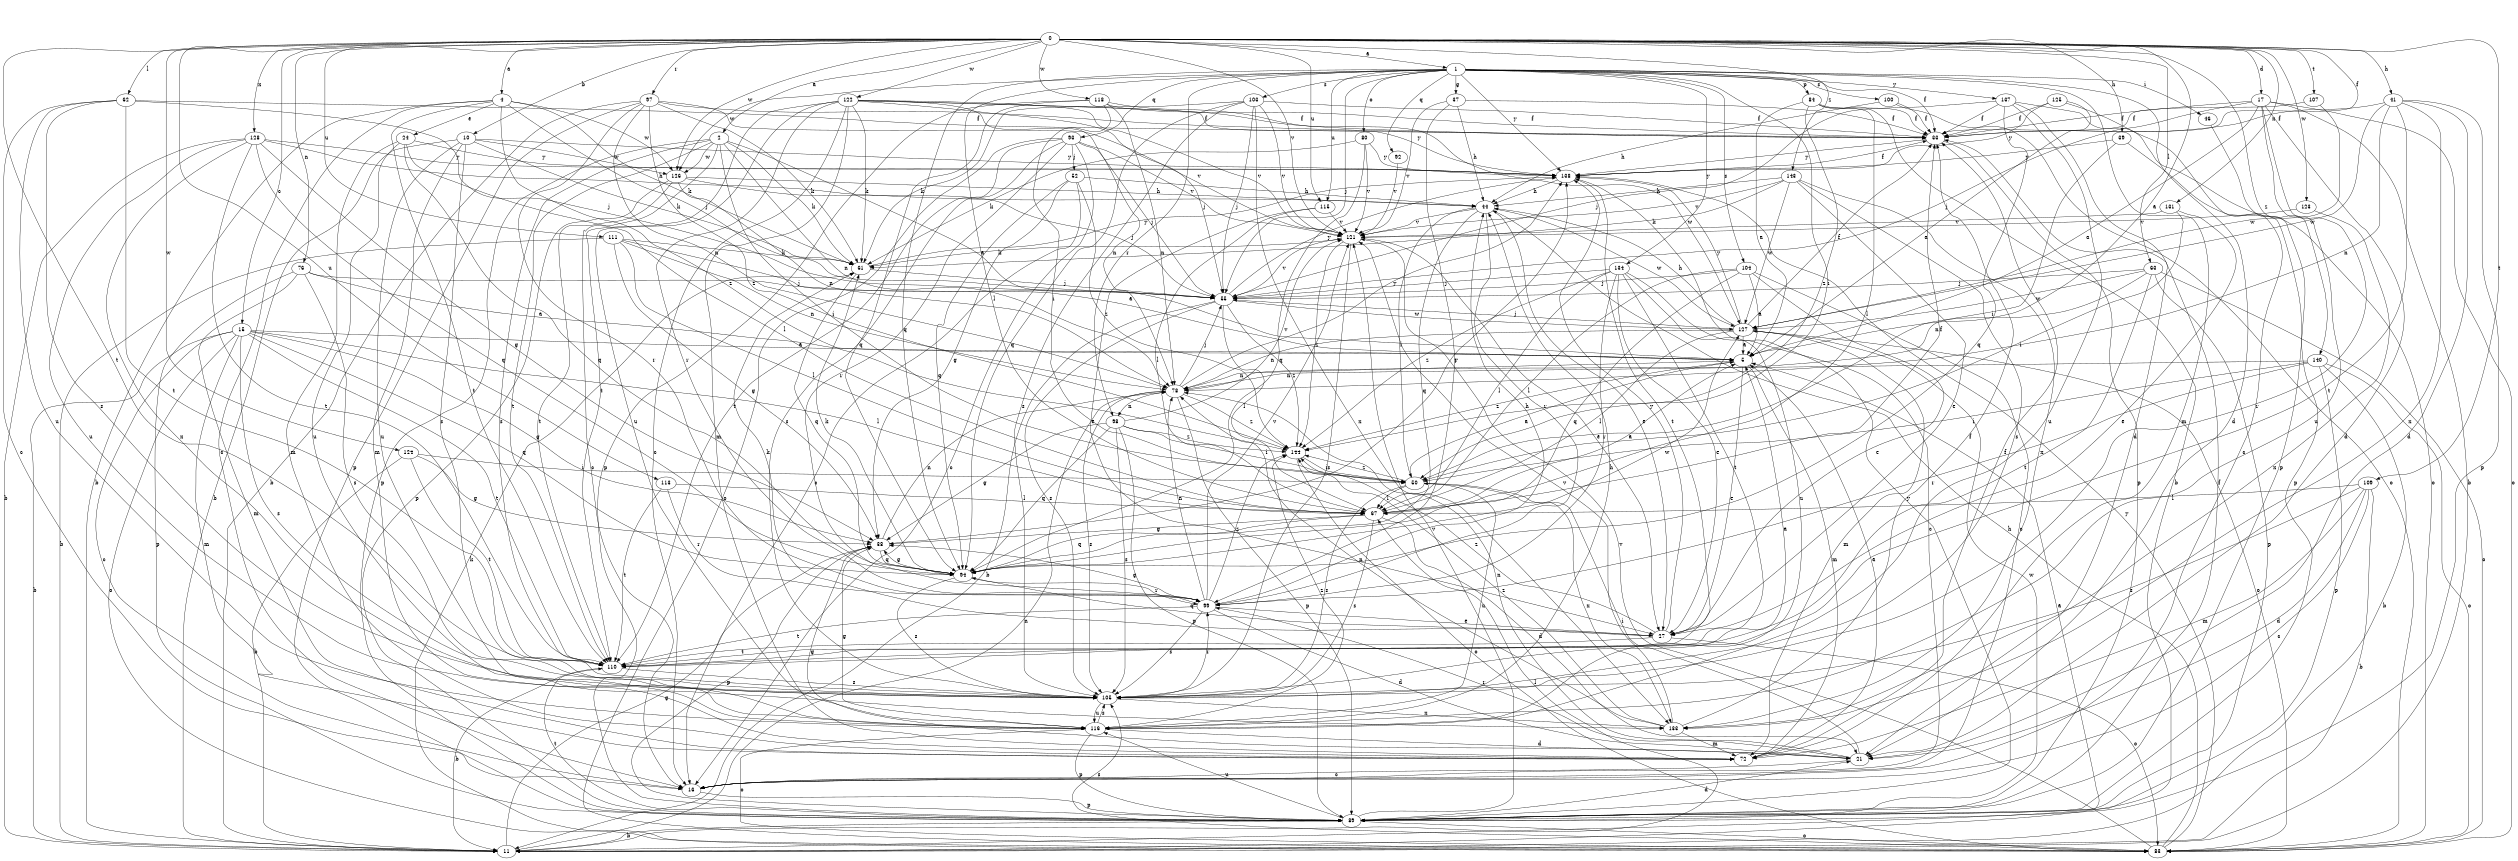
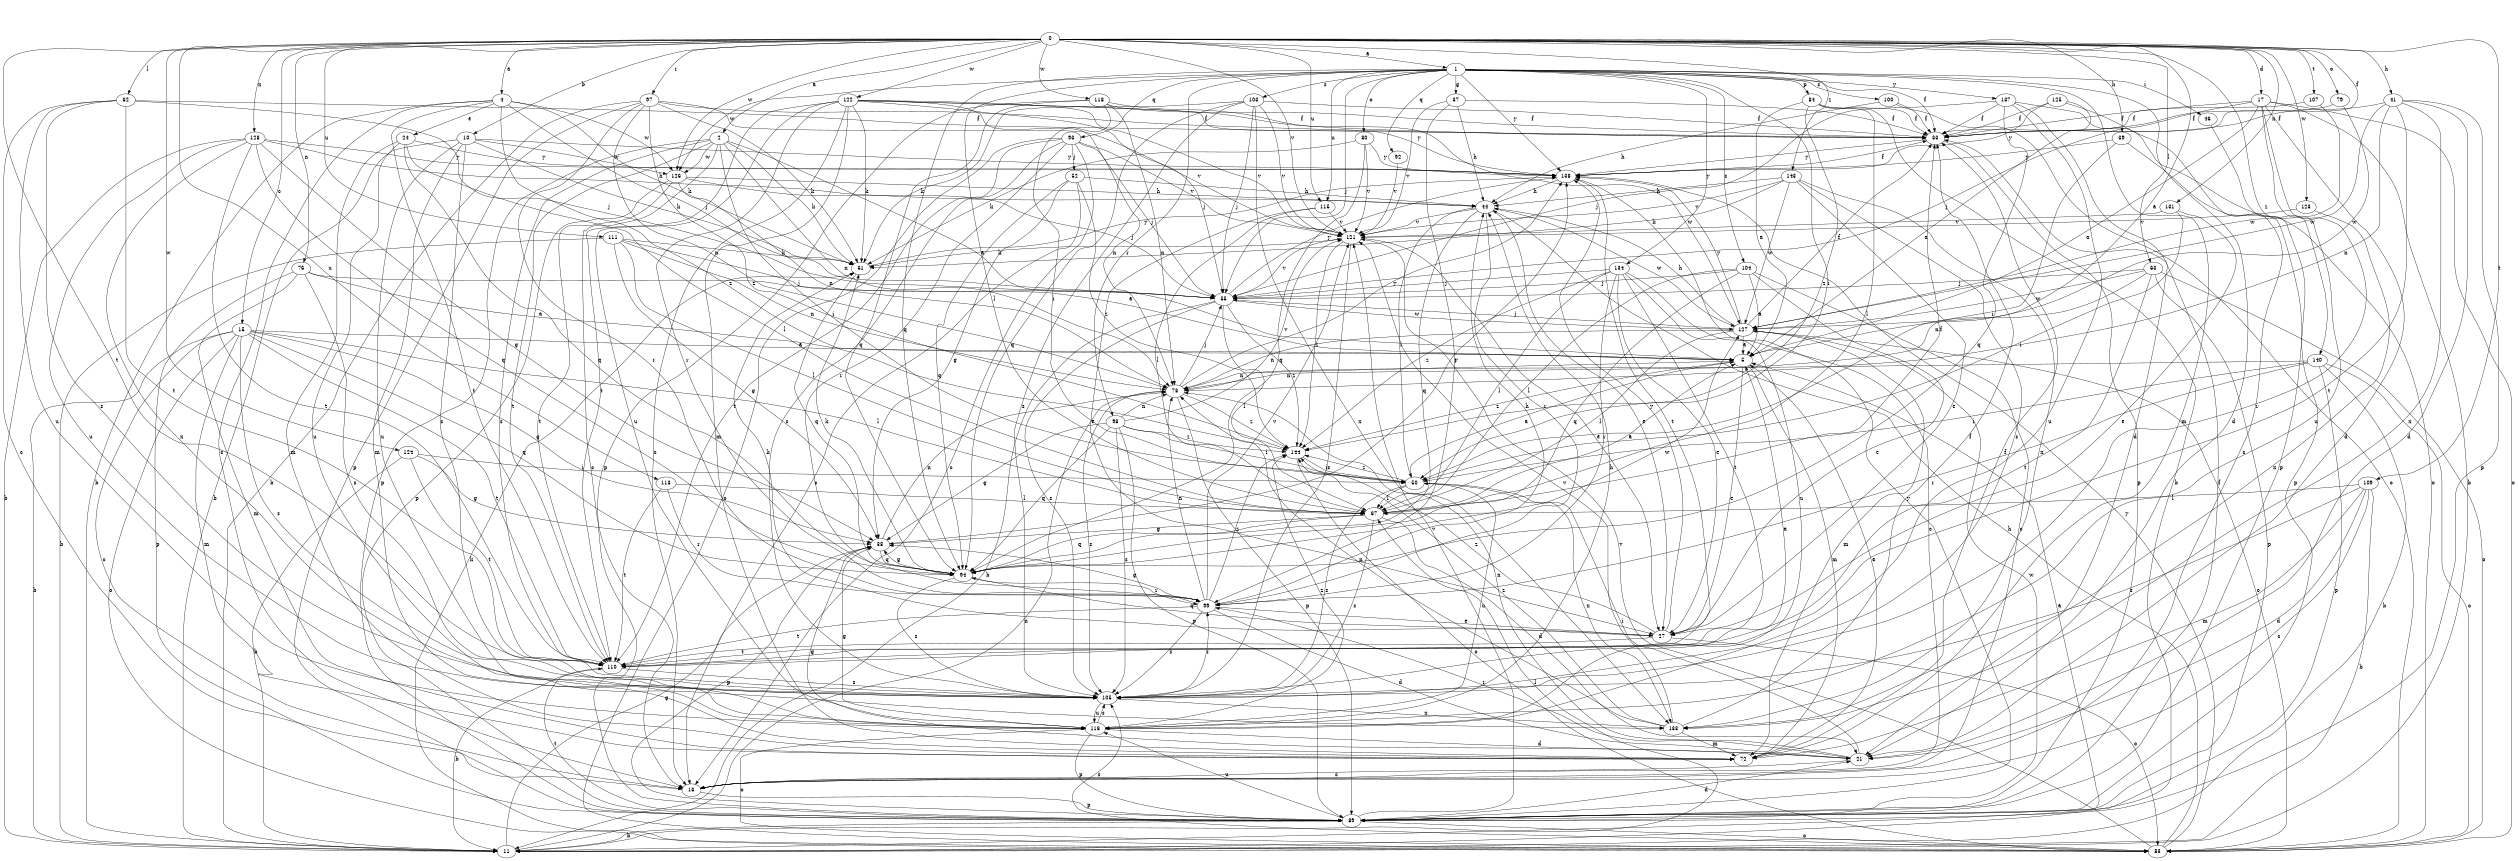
none -> (2340, 100)
(1032, 283) -> none
(1140, 398) -> (1140, 405)
